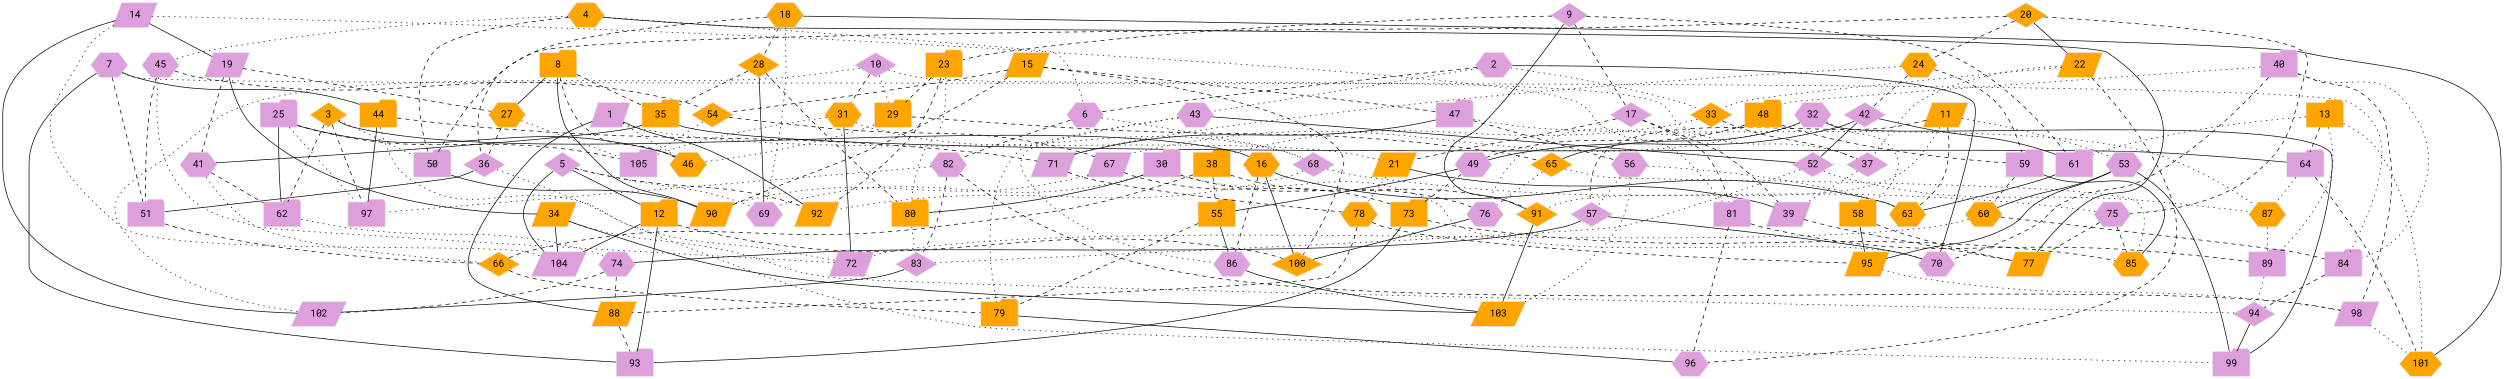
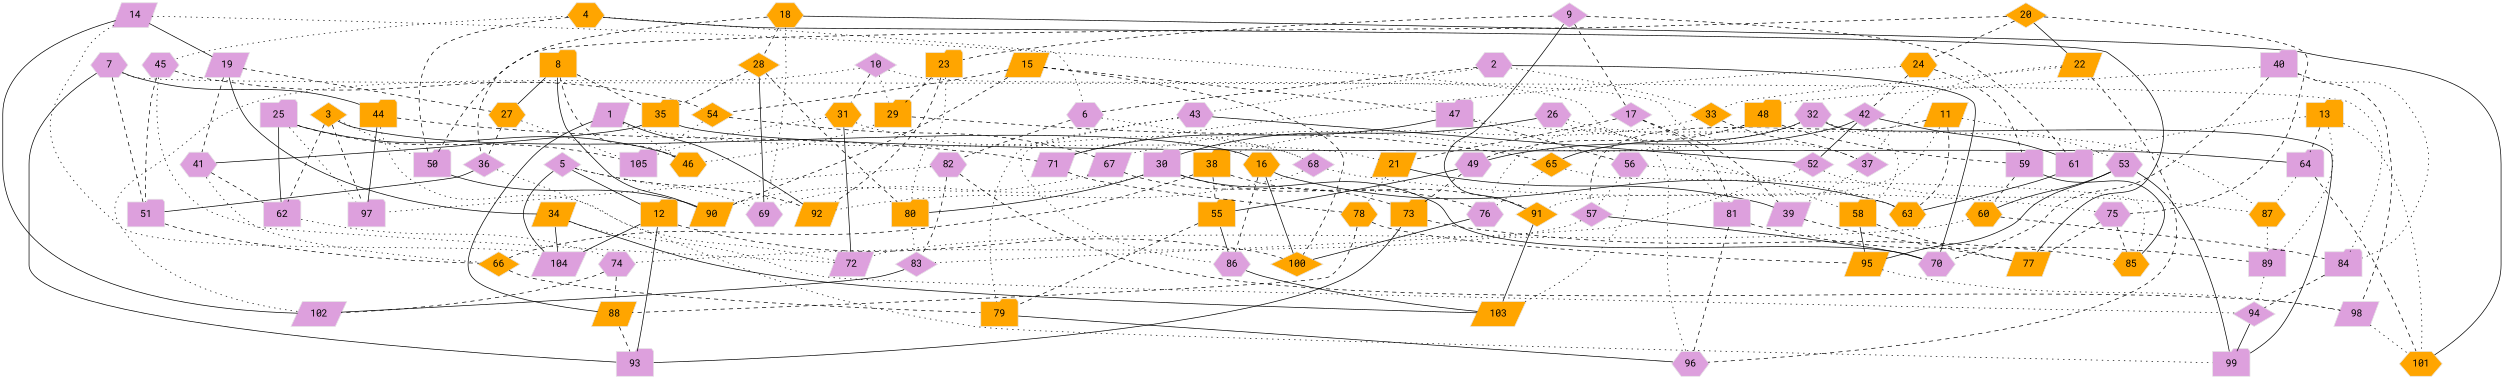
none -> (1553, 115)
(1581, 246) -> (1581, 246)
(1085, 250) -> (1085, 250)
